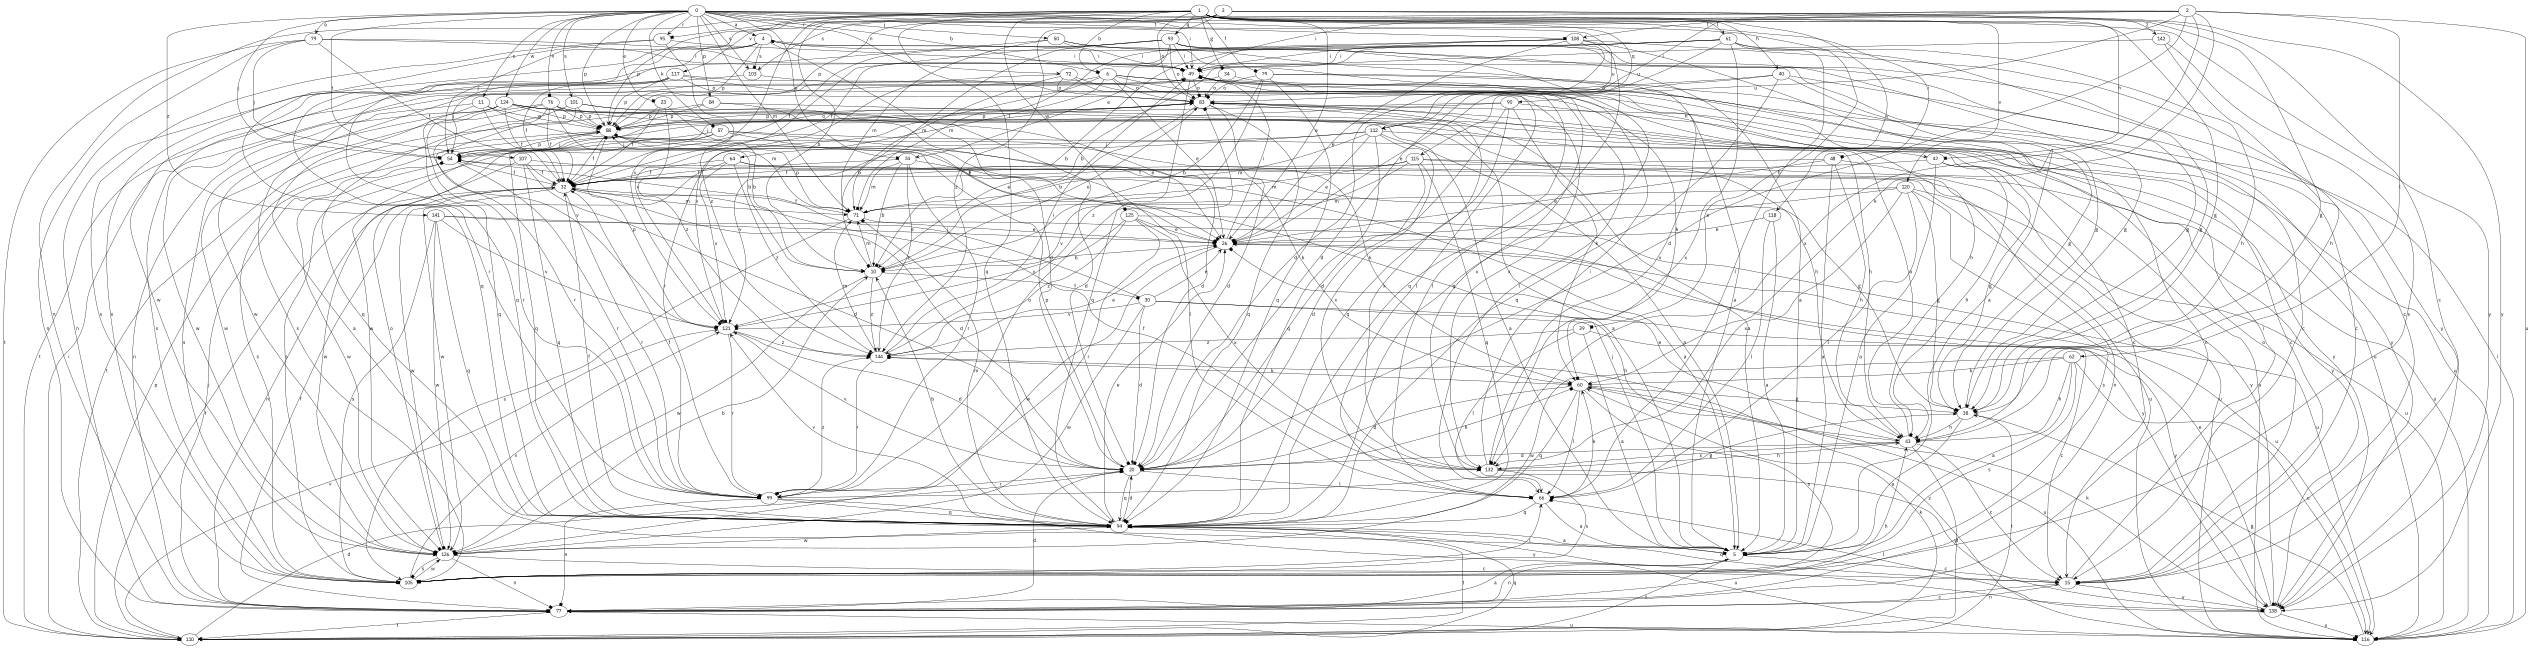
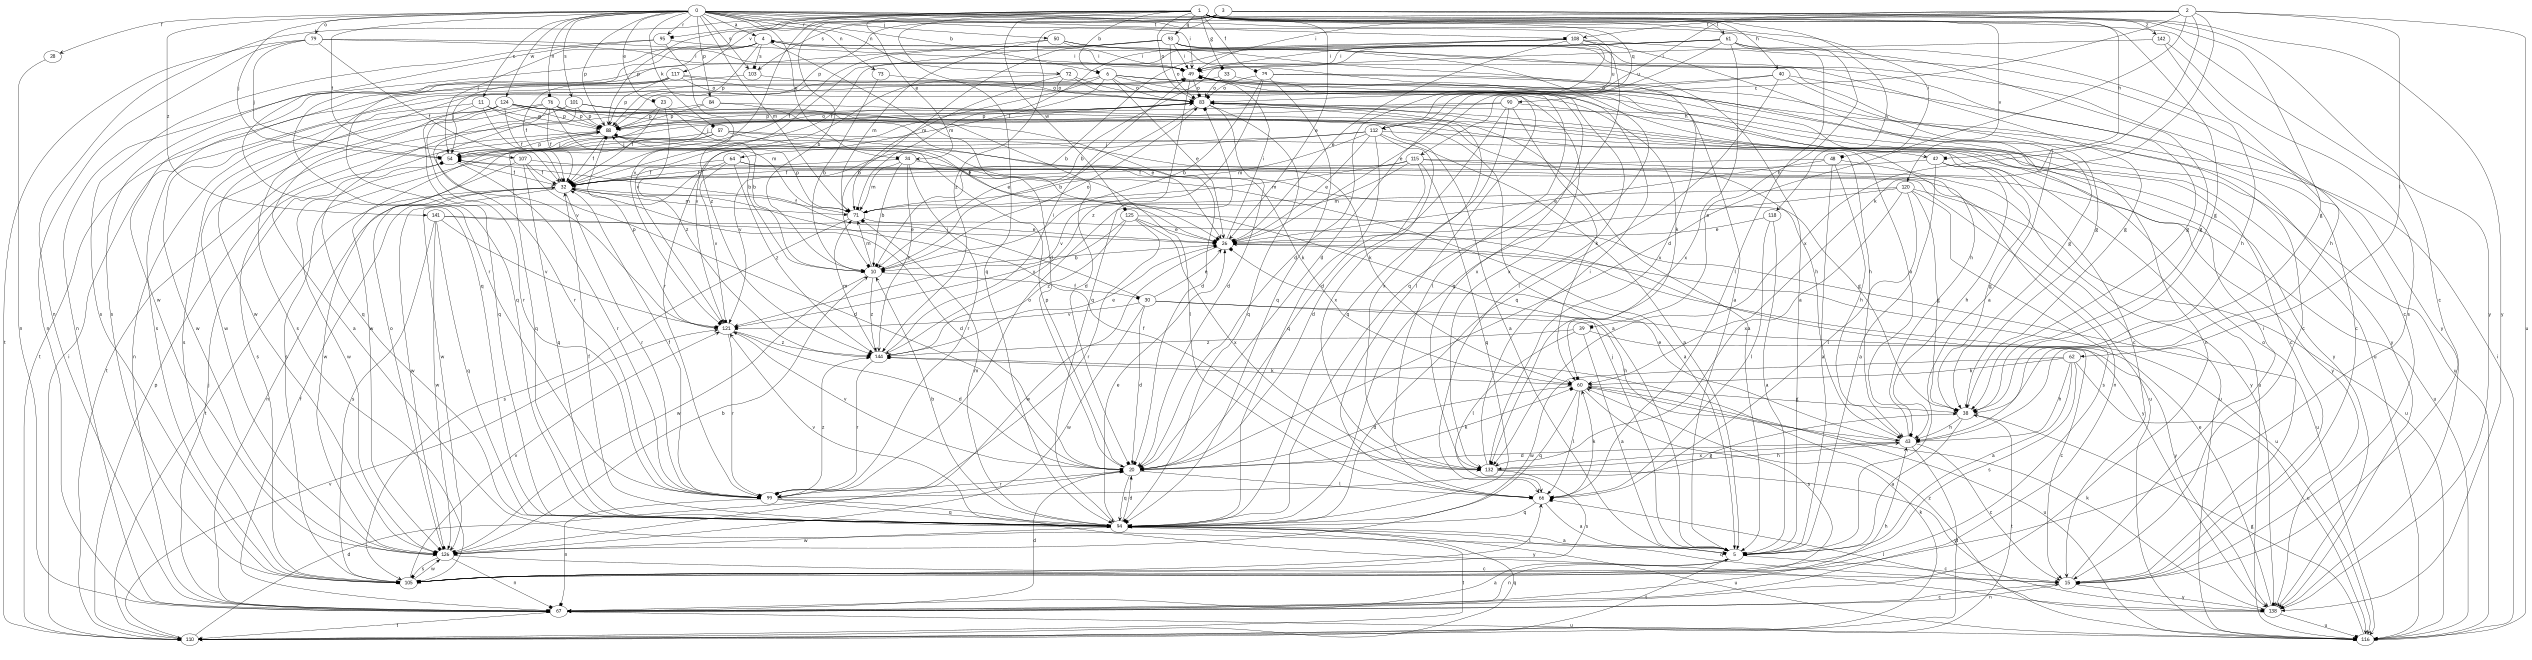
none -> (53, 57)
none -> (881, 74)
(1227, 74) -> (1227, 74)
(1756, 88) -> (1756, 88)
(1084, 105) -> (880, 41)
(559, 611) -> (559, 611)
